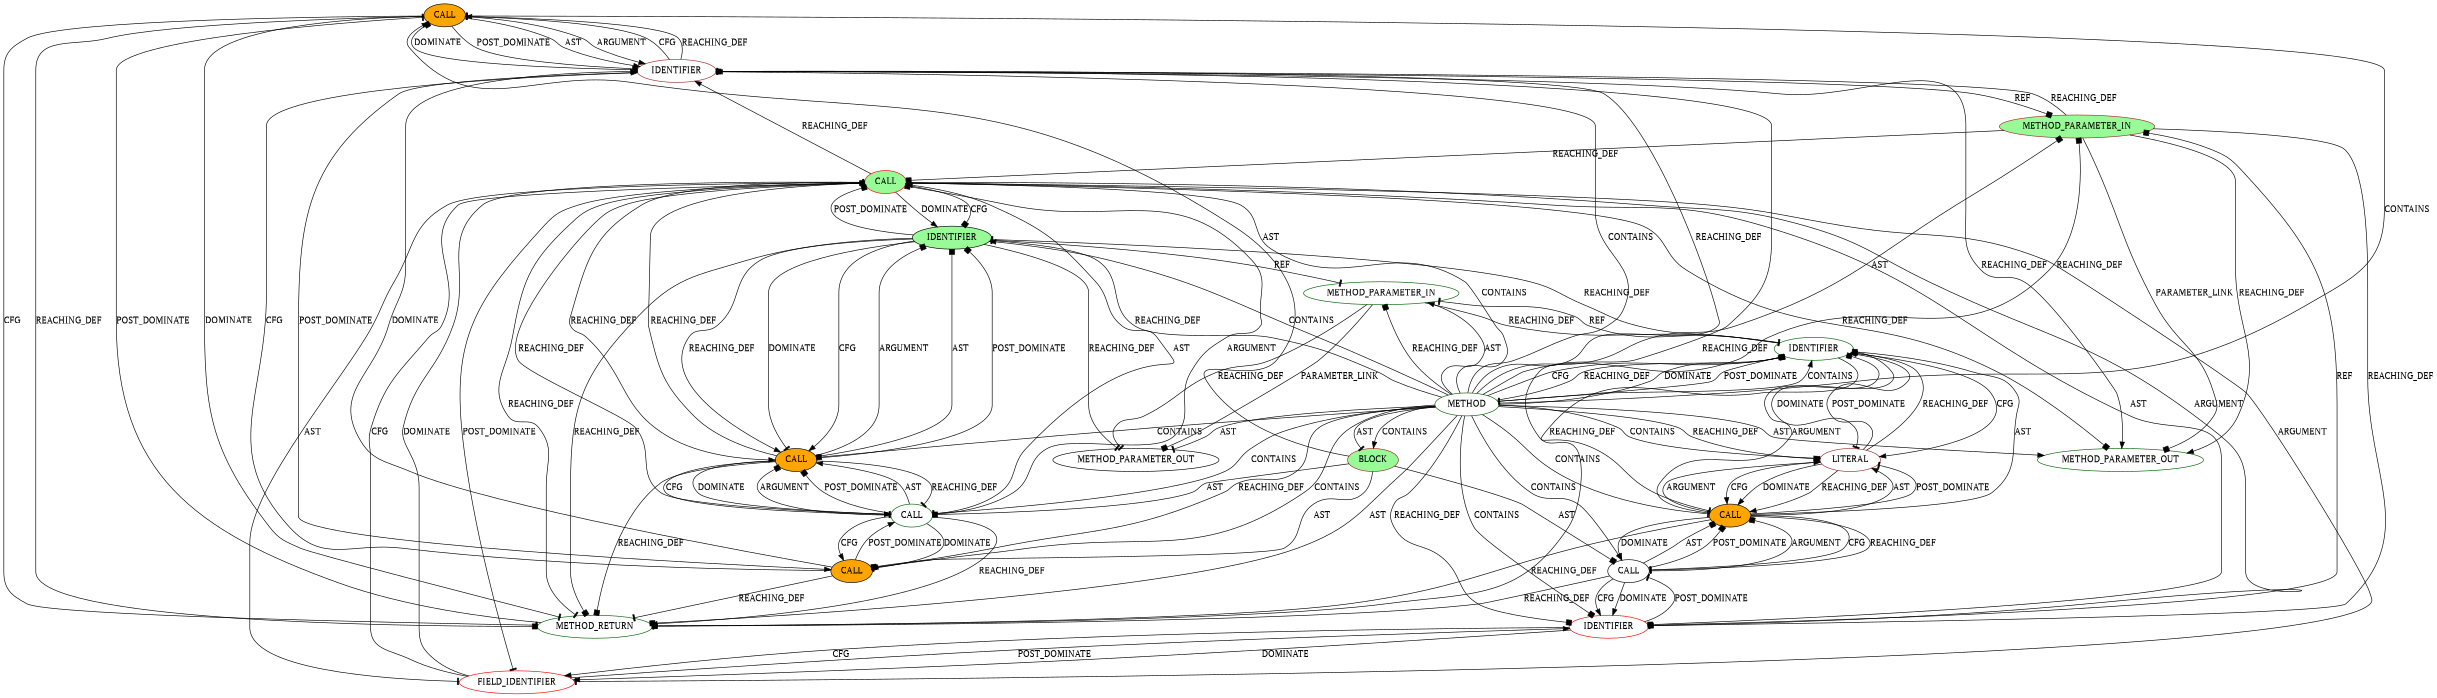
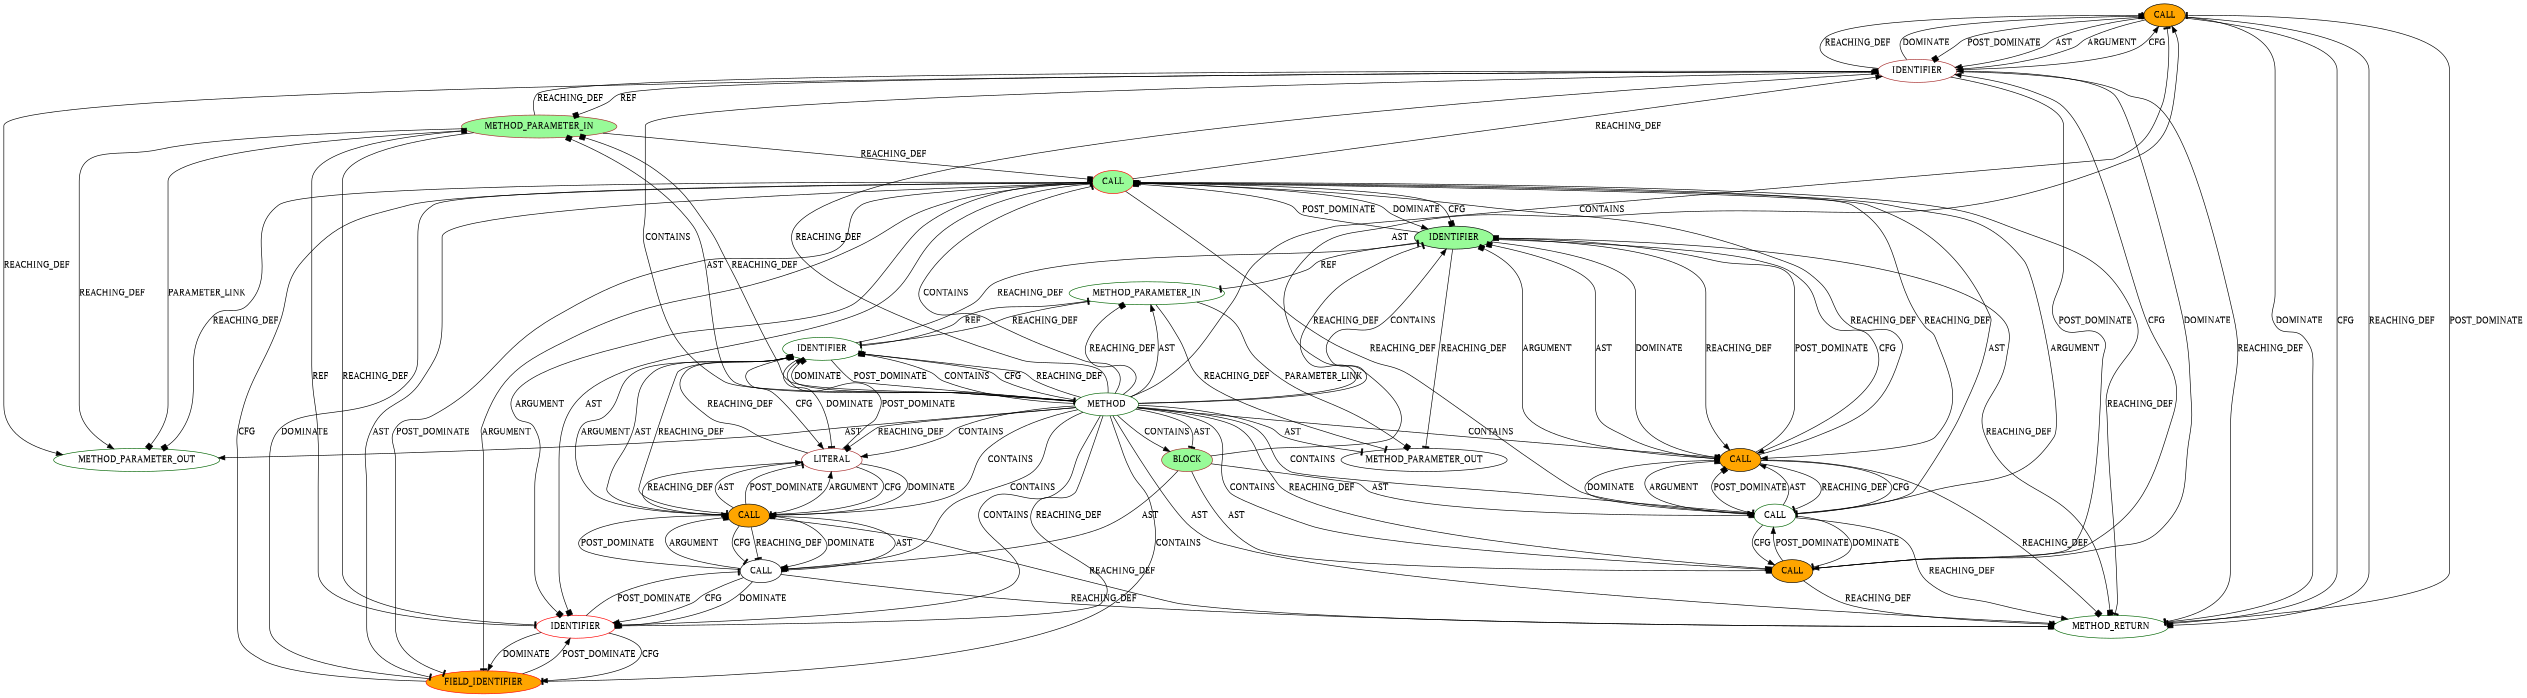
(1083, 589) -> (1549, 590)
none -> (939, 655)
(517, 682) -> (484, 682)
